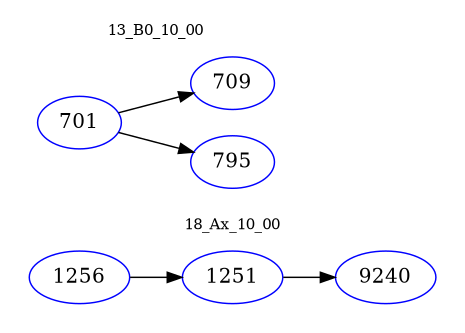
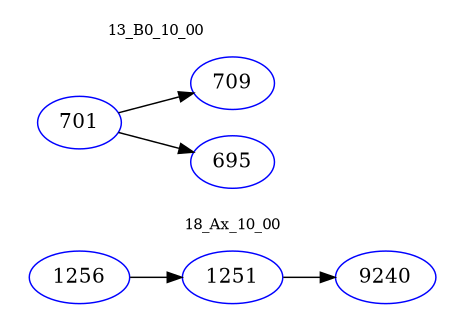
(233, 162) -> (233, 162)
